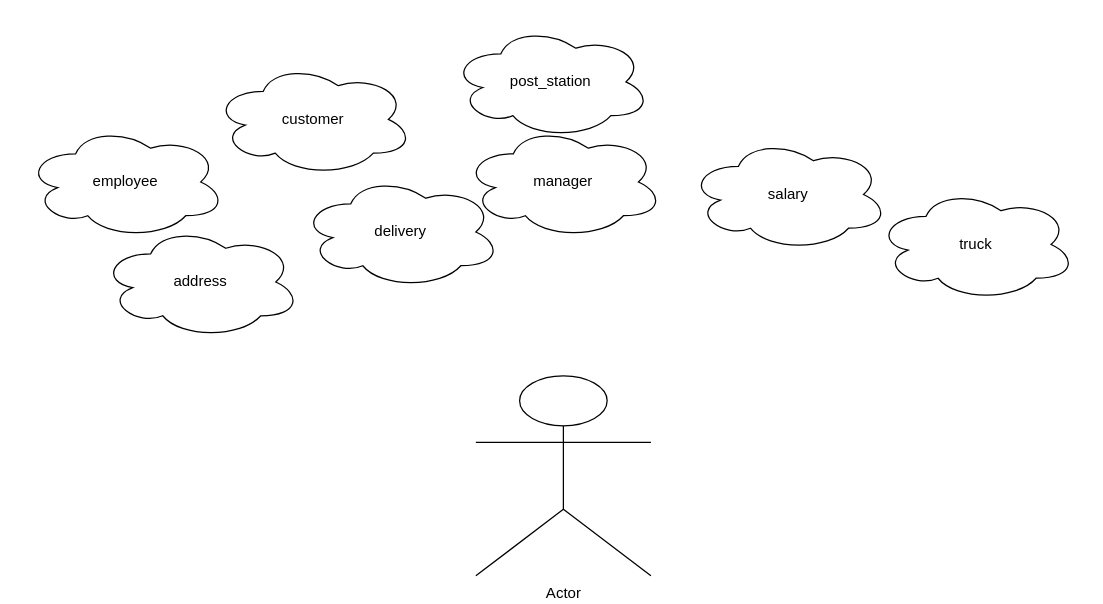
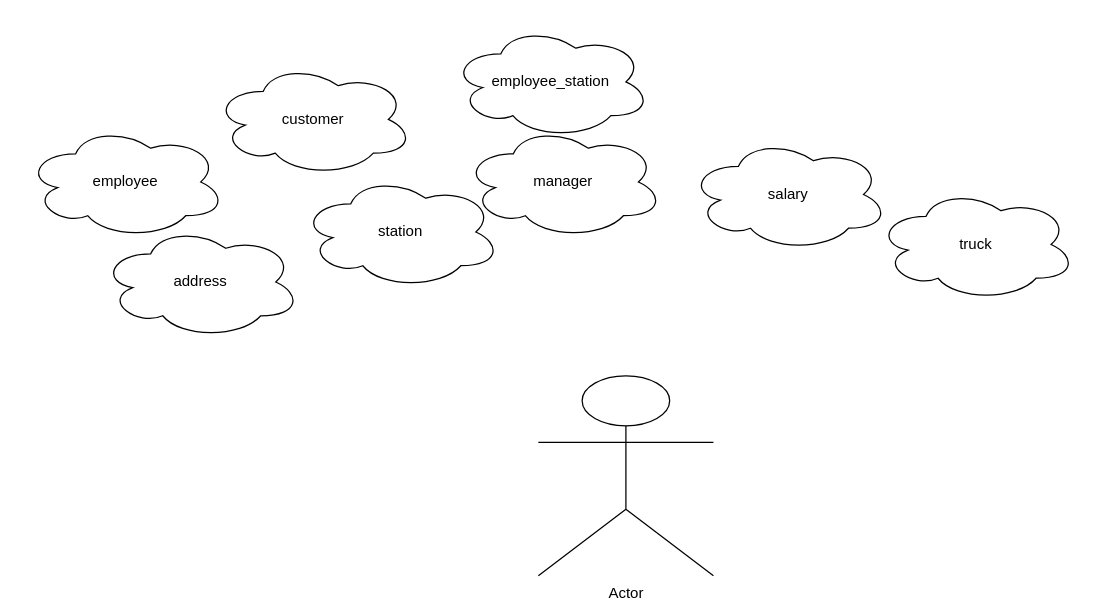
(551, 82) -> (551, 82)
(401, 232) -> (401, 232)
(563, 476) -> (626, 476)
